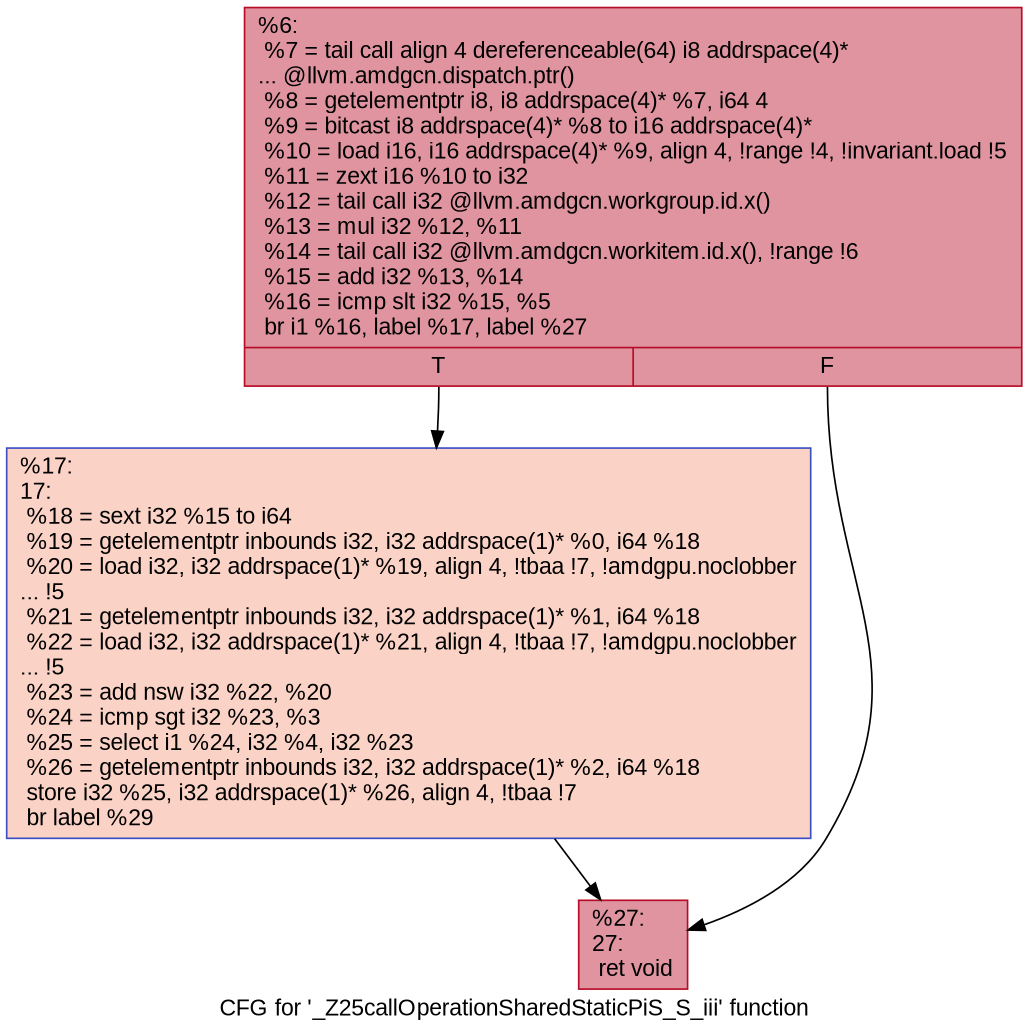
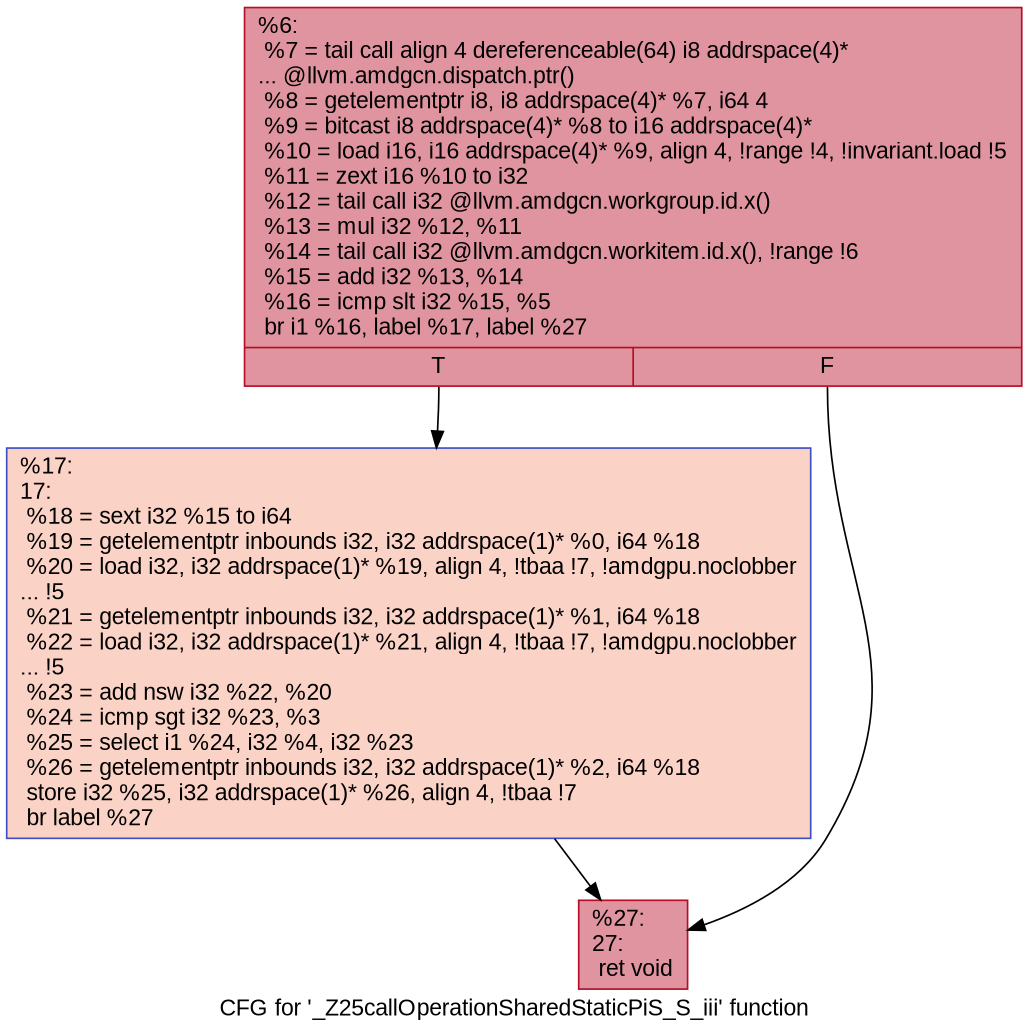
(87, 818) -> (87, 818)
